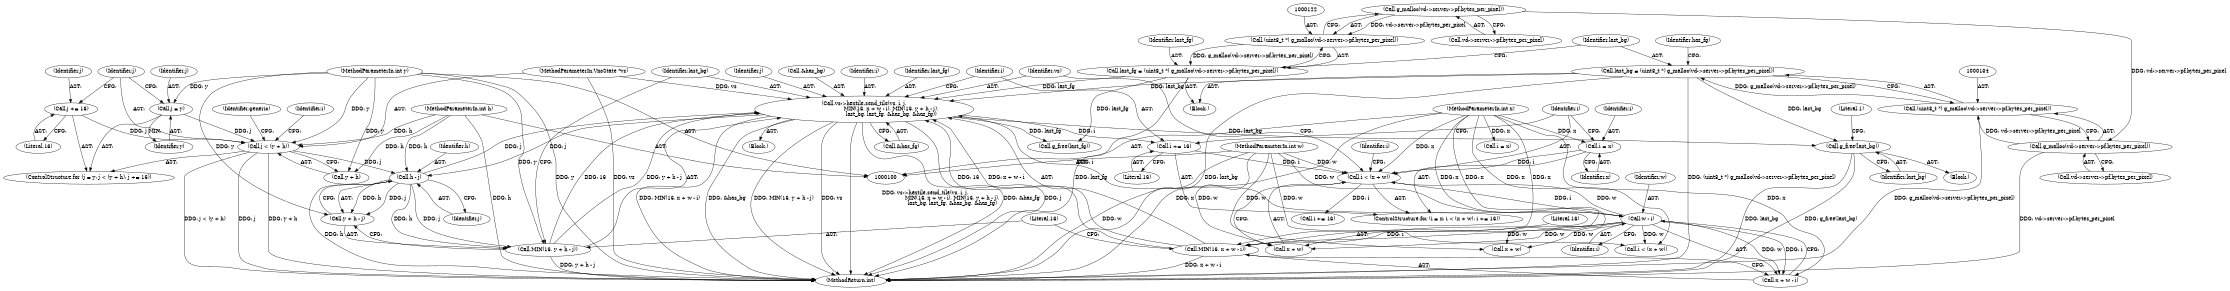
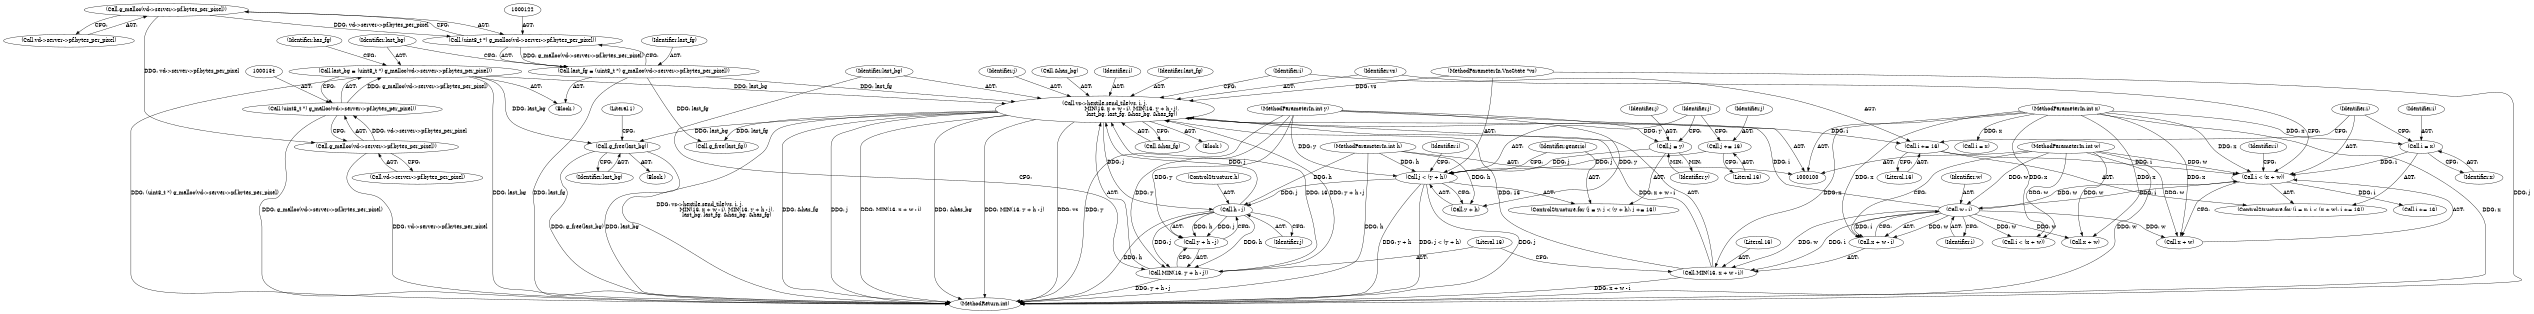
(177, 132) -> (1677, 162)
(79, 142) -> (1588, 172)
(454, 147) -> (1214, 178)
(624, 178) -> (2522, 193)
(1506, 257) -> (1930, 178)
